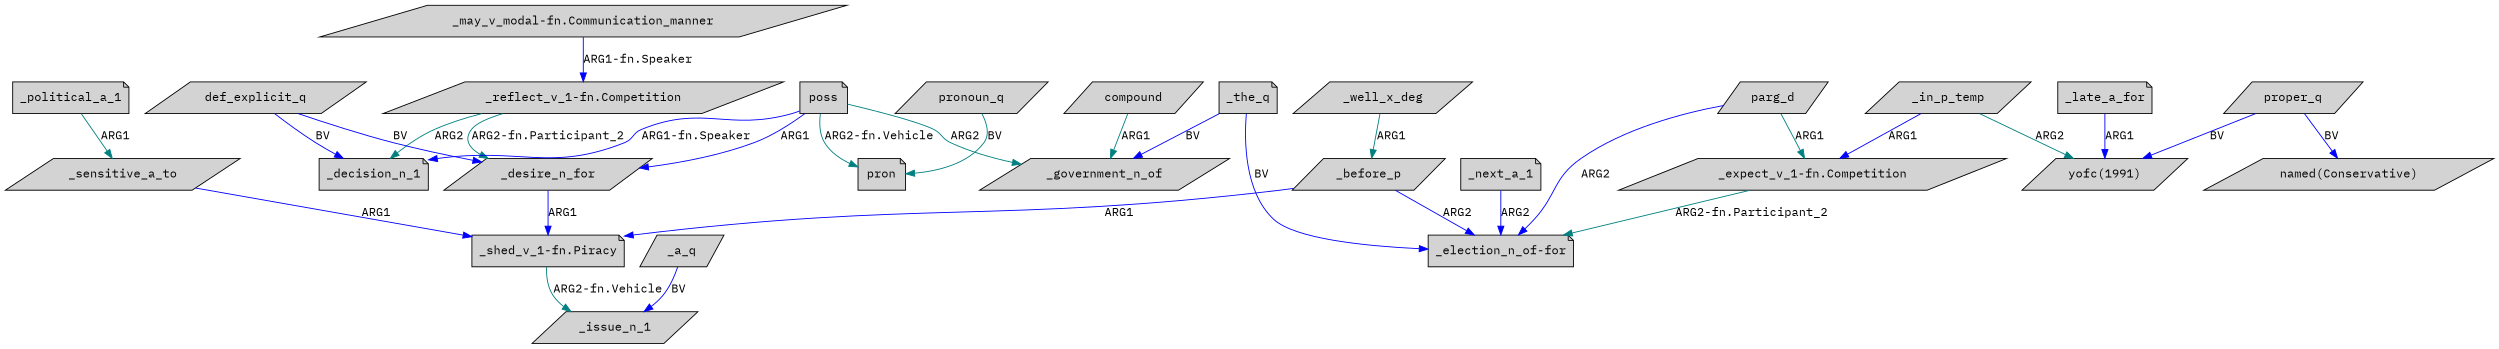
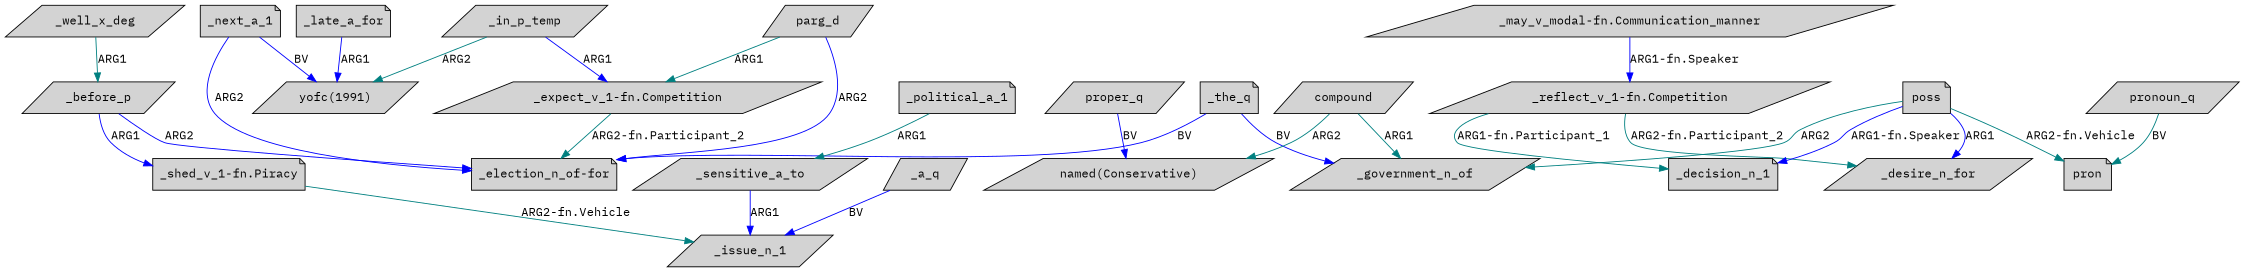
(256, 98) -> none
(2203, 134) -> (284, 57)
(449, 136) -> (1534, 136)
none -> (1295, 140)
(548, 208) -> none
(329, 212) -> (750, 208)
